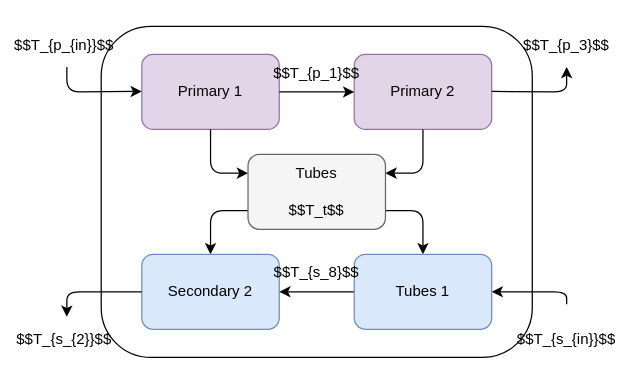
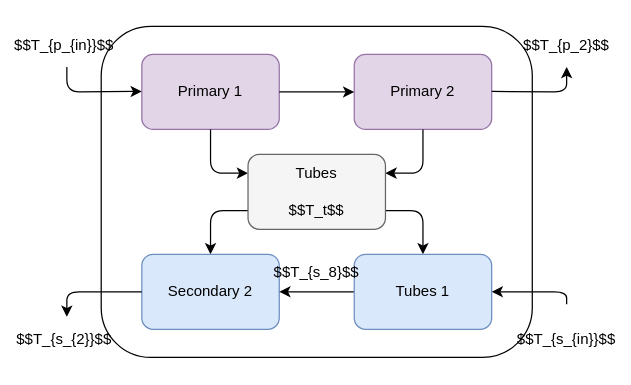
(567, 46) -> (567, 46)
(317, 73) -> none
